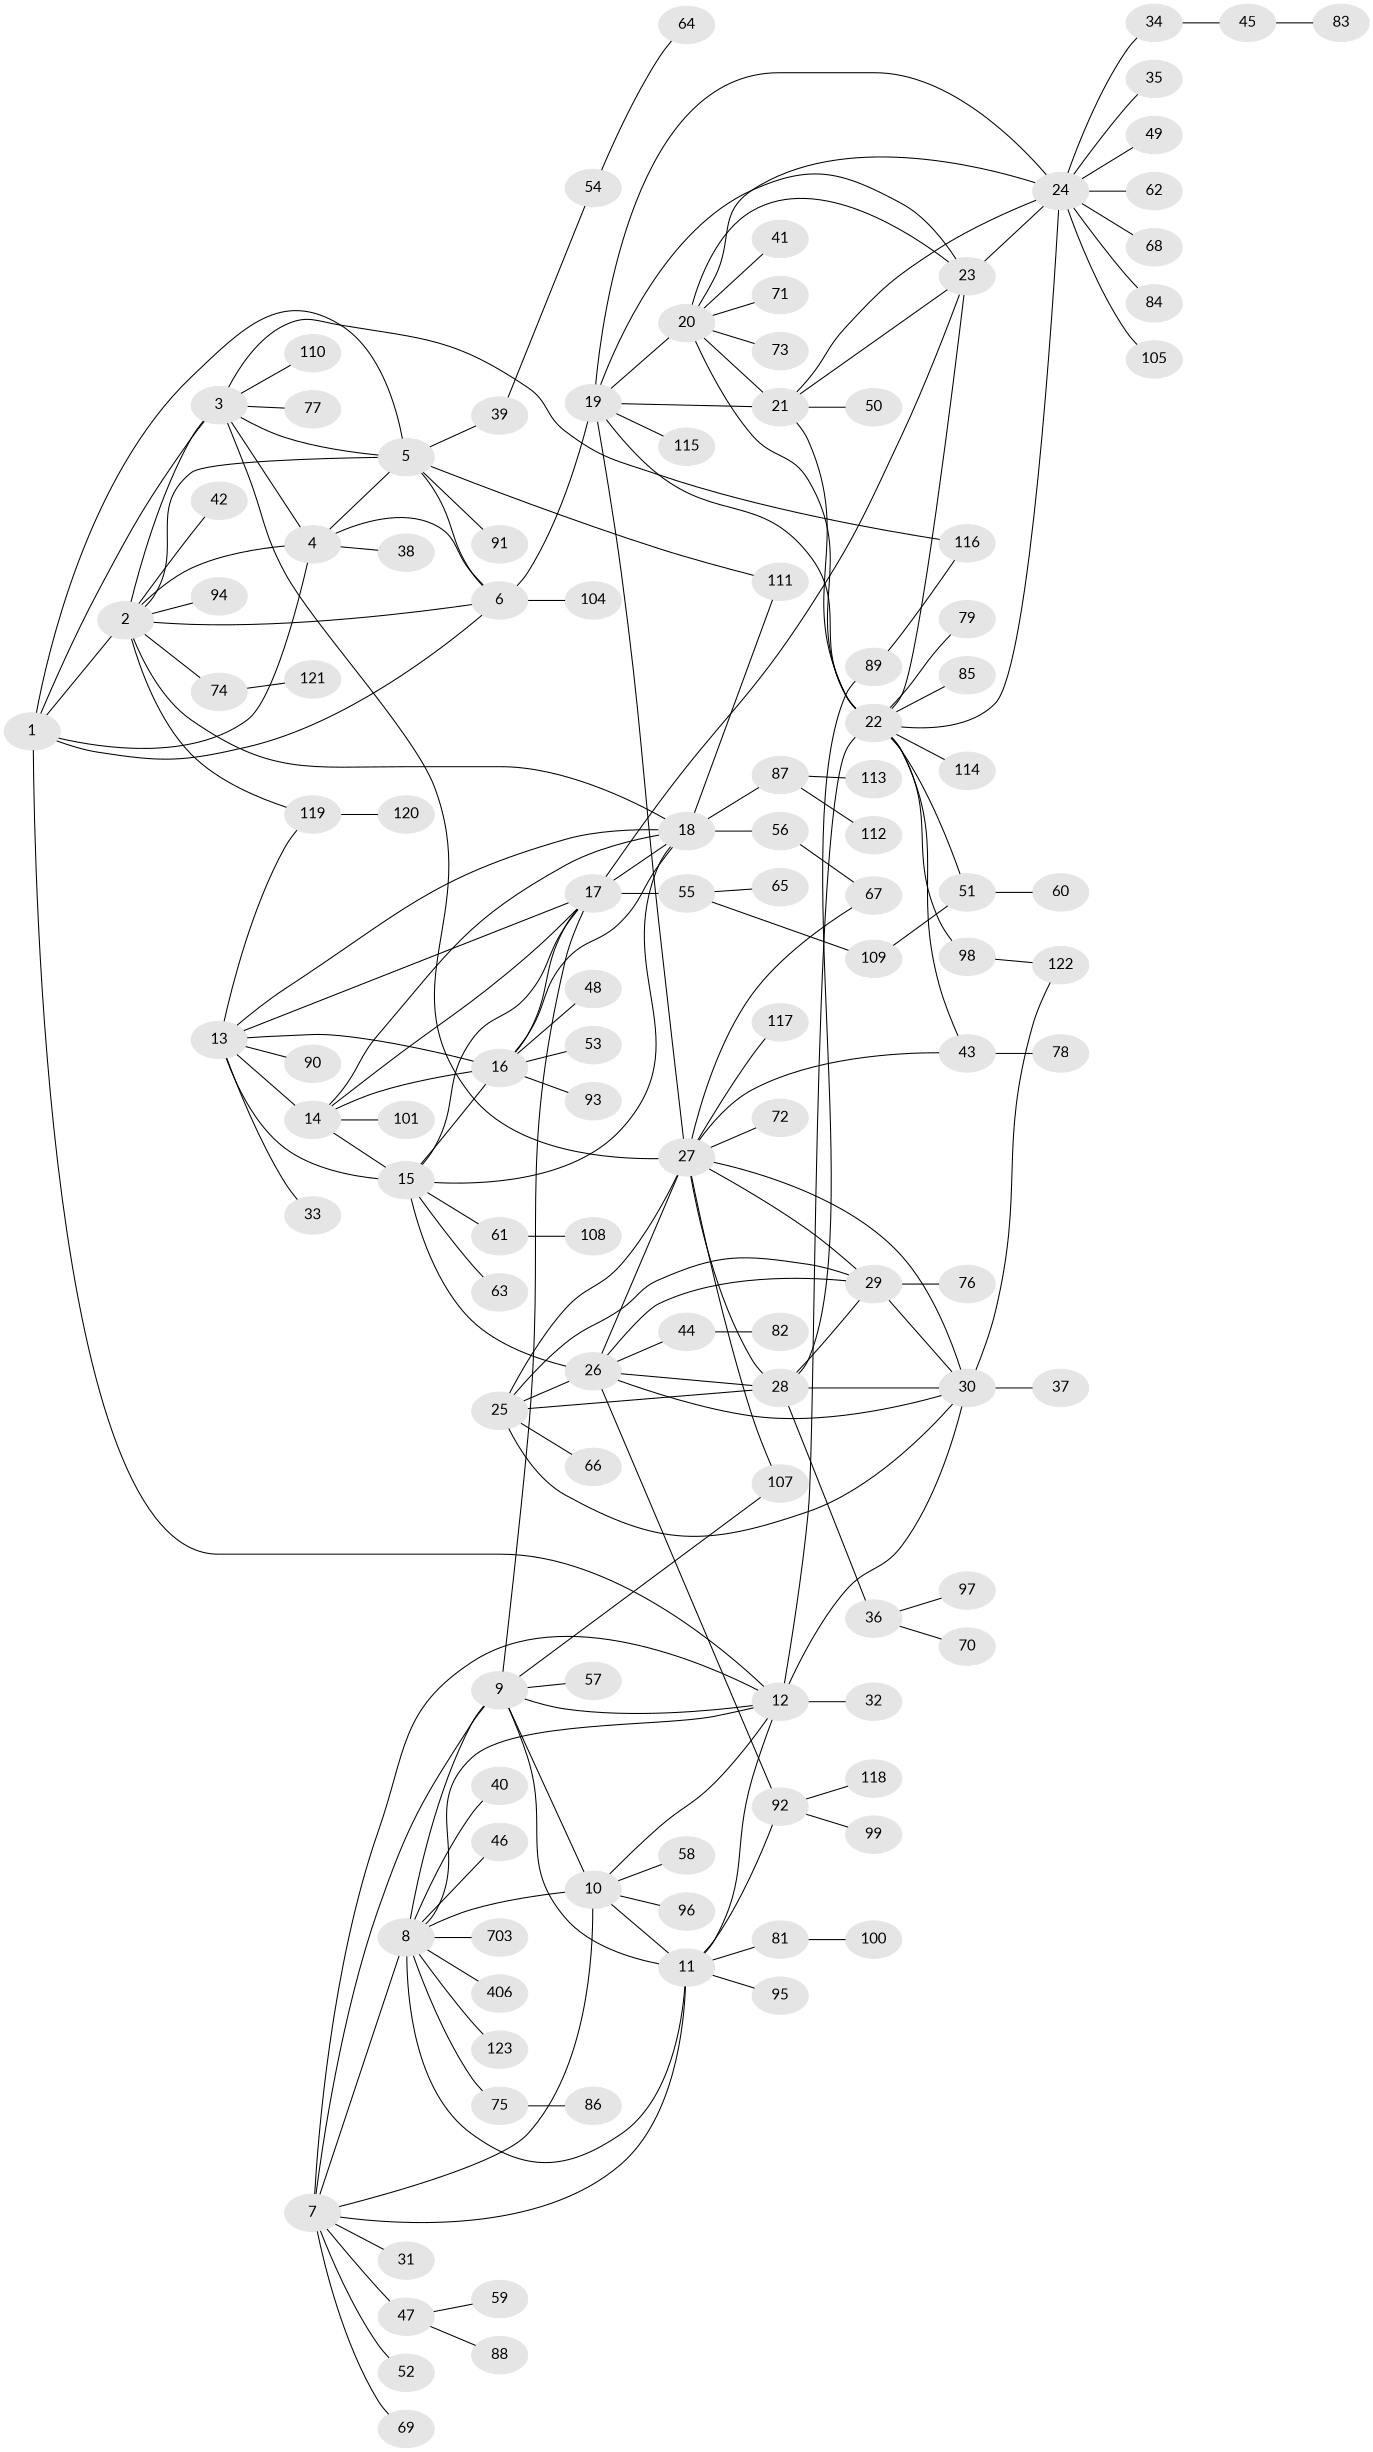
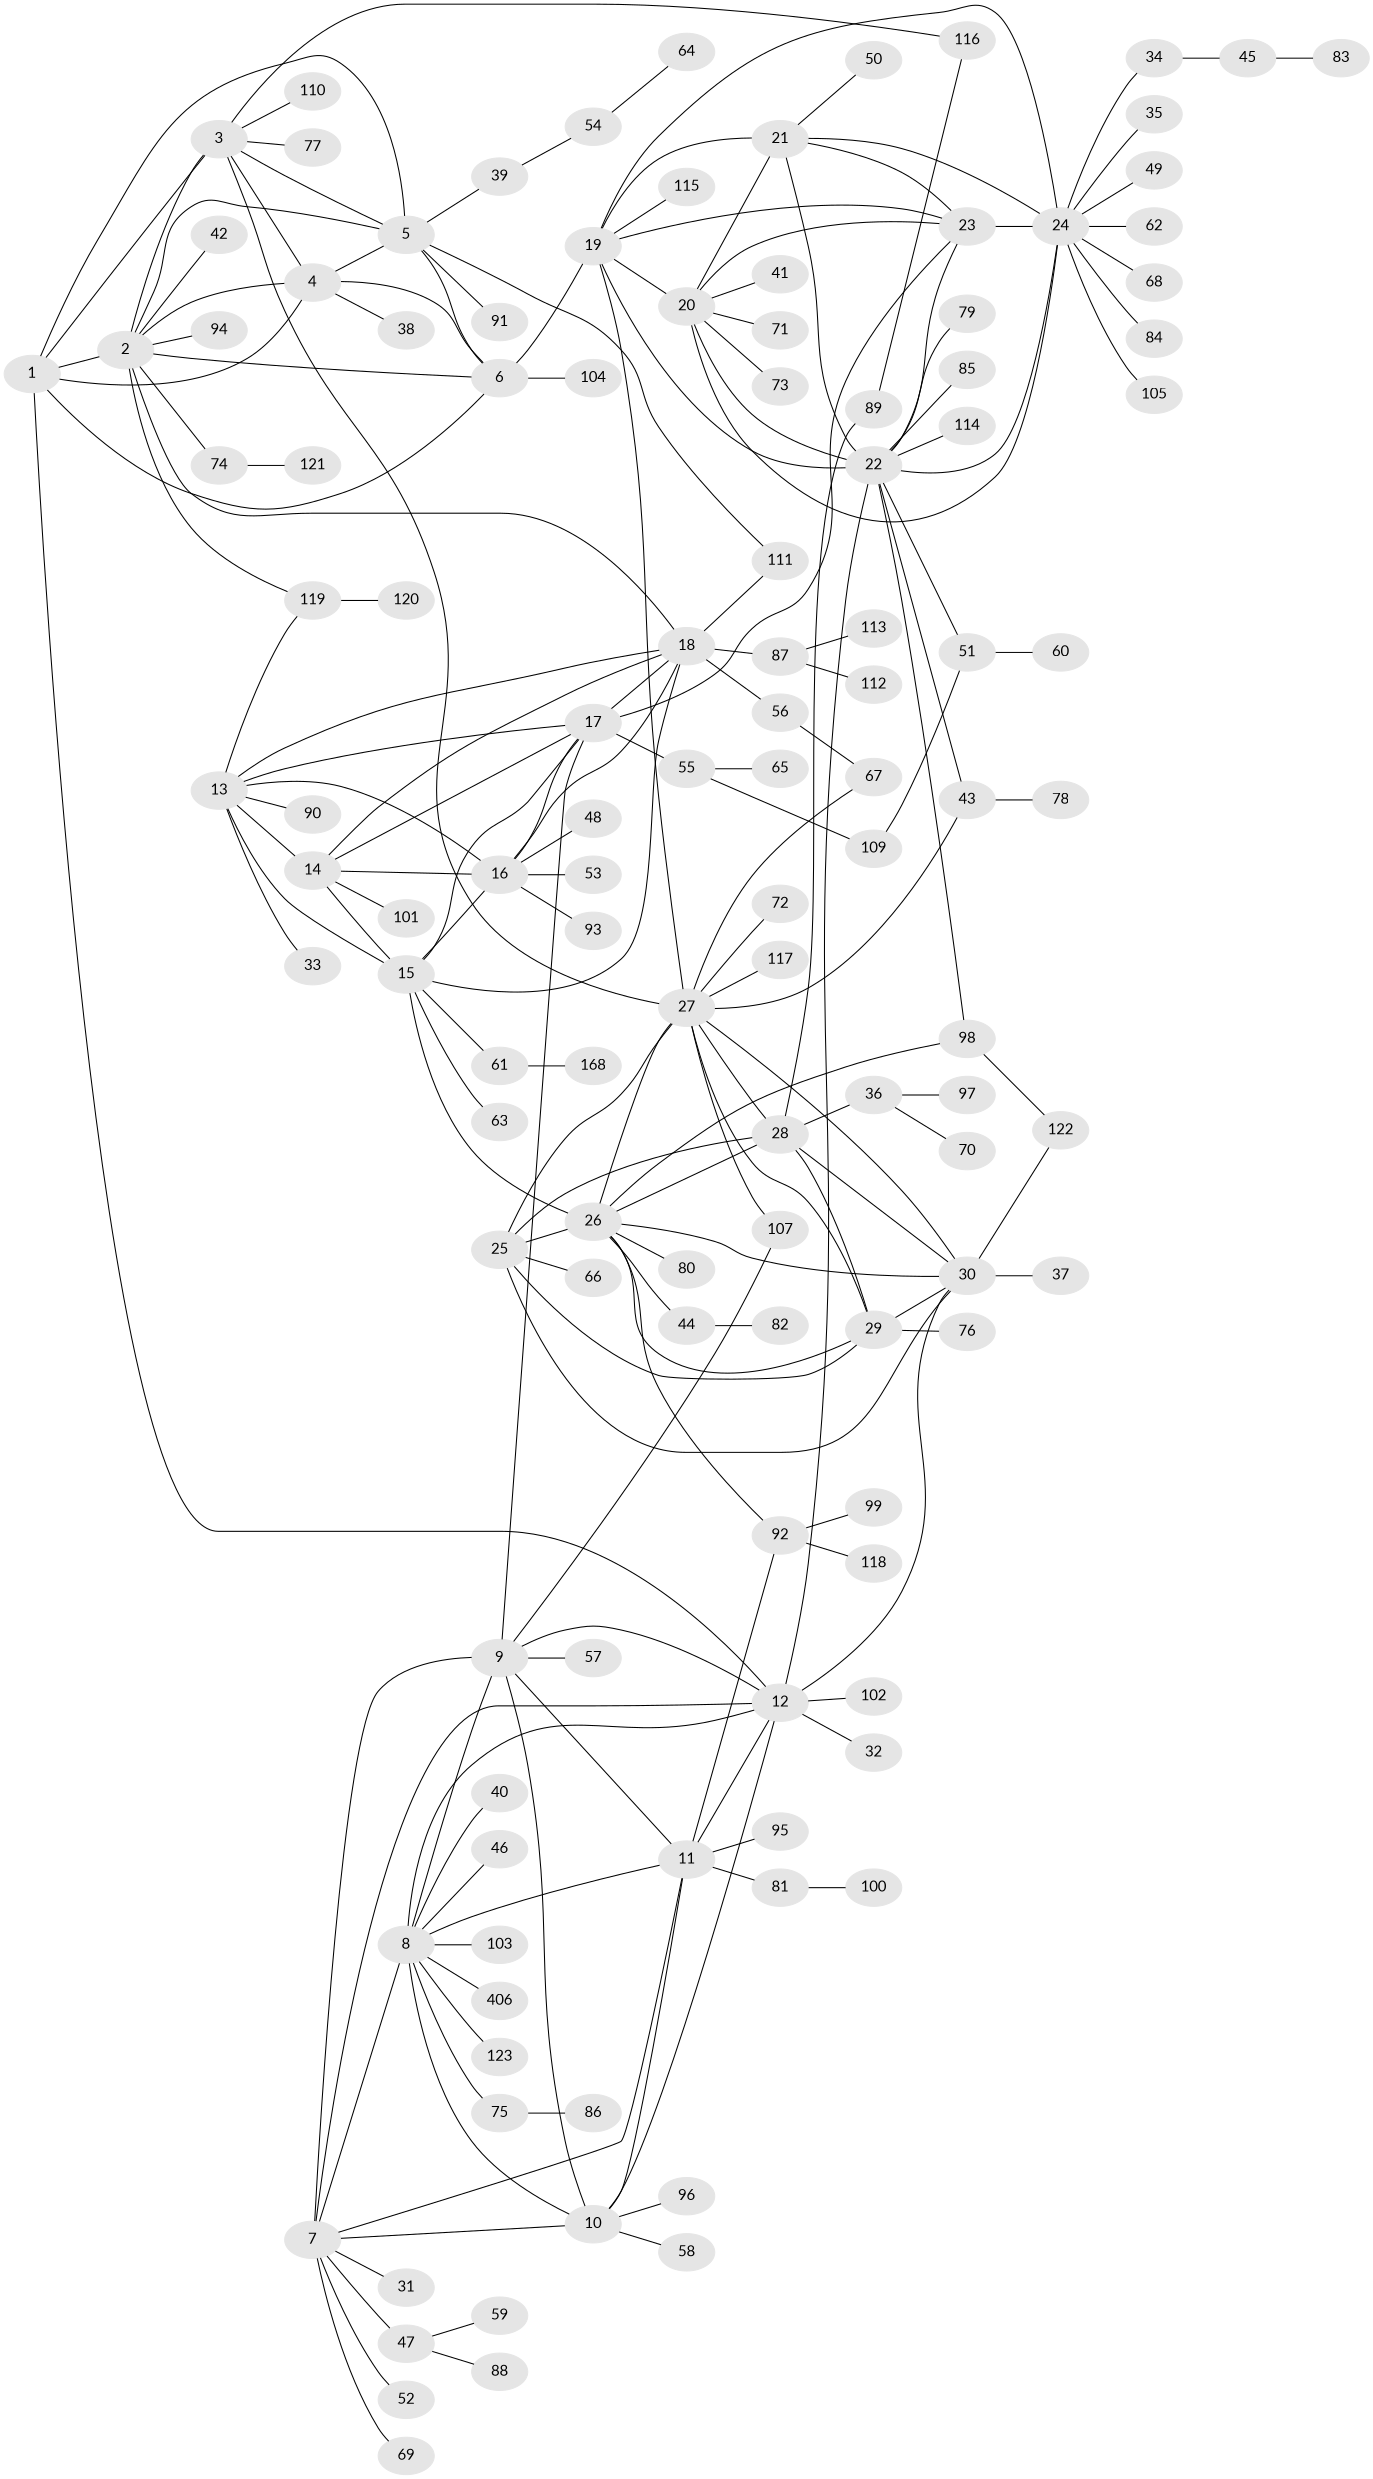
none -> (762, 1098)
(593, 1236) -> (593, 1066)
none -> (687, 1270)
none -> (874, 1697)
(500, 1938) -> (500, 1945)
